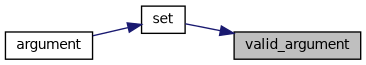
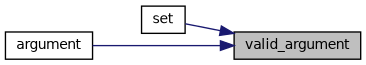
(110, 32) -> (156, 46)
